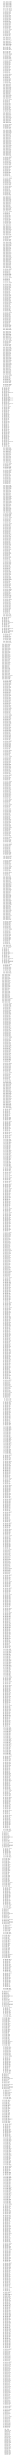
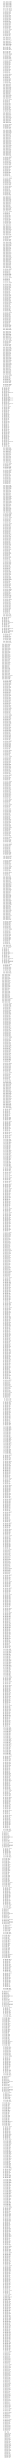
none -> (7, 2074)
